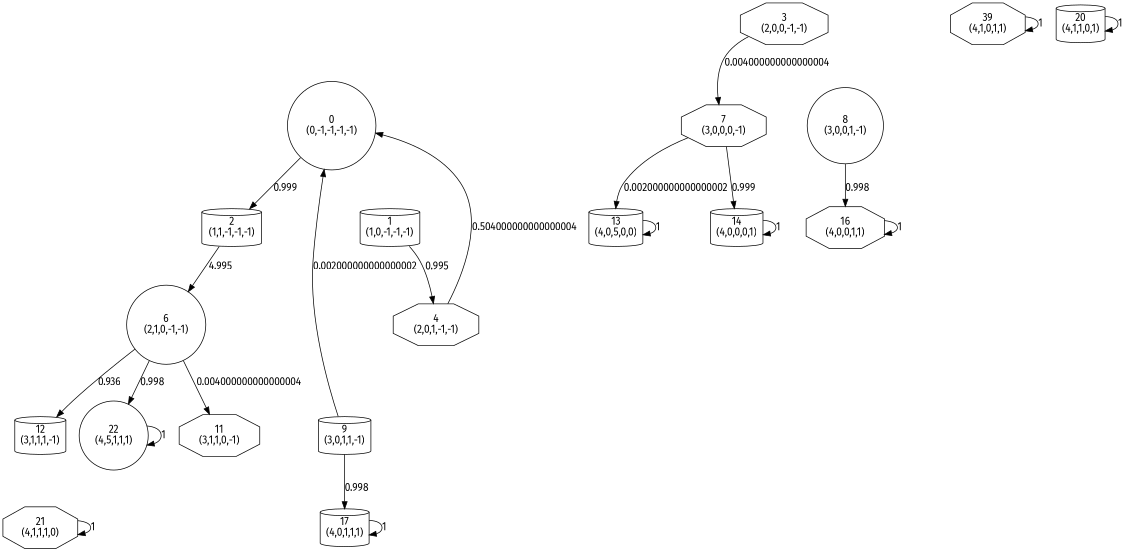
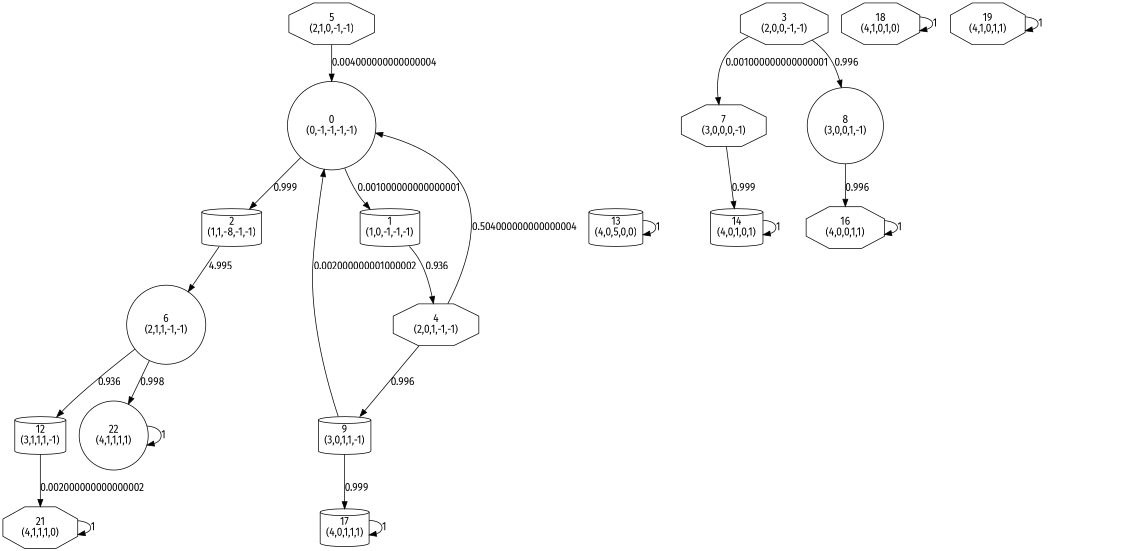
none -> (332, 24)
none -> (881, 24)
(988, 24) -> (988, 24)
(1081, 24) -> none
none -> (830, 58)
(777, 63) -> (777, 63)
(645, 162) -> none
none -> (353, 187)
(858, 188) -> (858, 188)
(232, 228) -> (232, 228)
(737, 228) -> (737, 228)
(365, 267) -> (365, 267)
(437, 267) -> (437, 267)
(166, 325) -> (166, 325)
none -> (392, 378)
(114, 436) -> (114, 436)
(219, 436) -> none
none -> (40, 477)
(357, 488) -> (357, 488)
